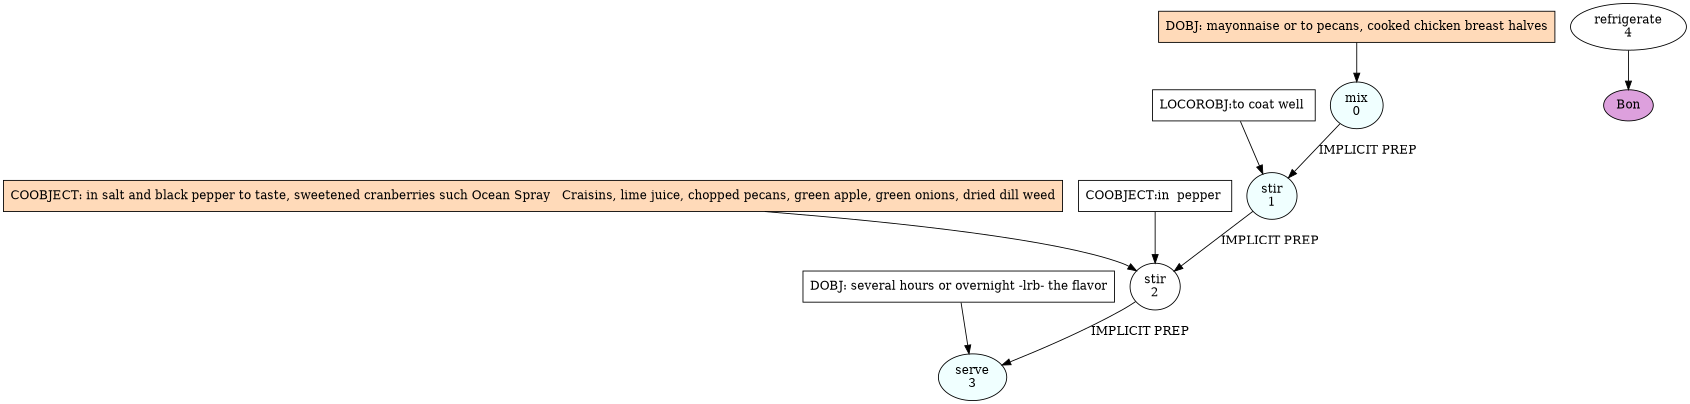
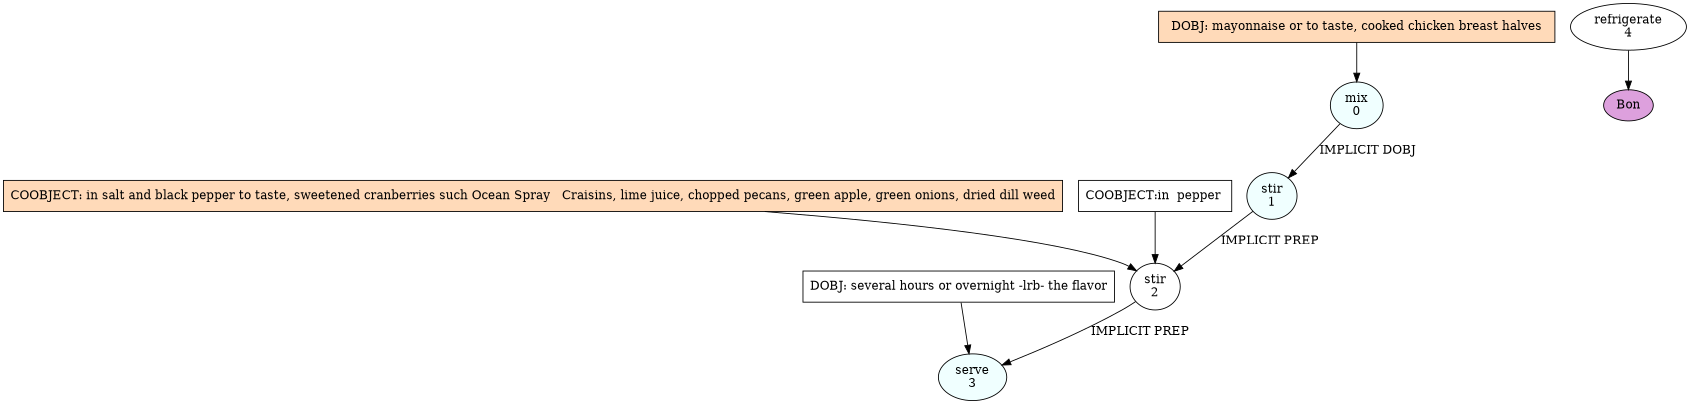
(1357, 27) -> (1357, 27)
(1234, 105) -> none
(1368, 151) -> (1368, 151)
